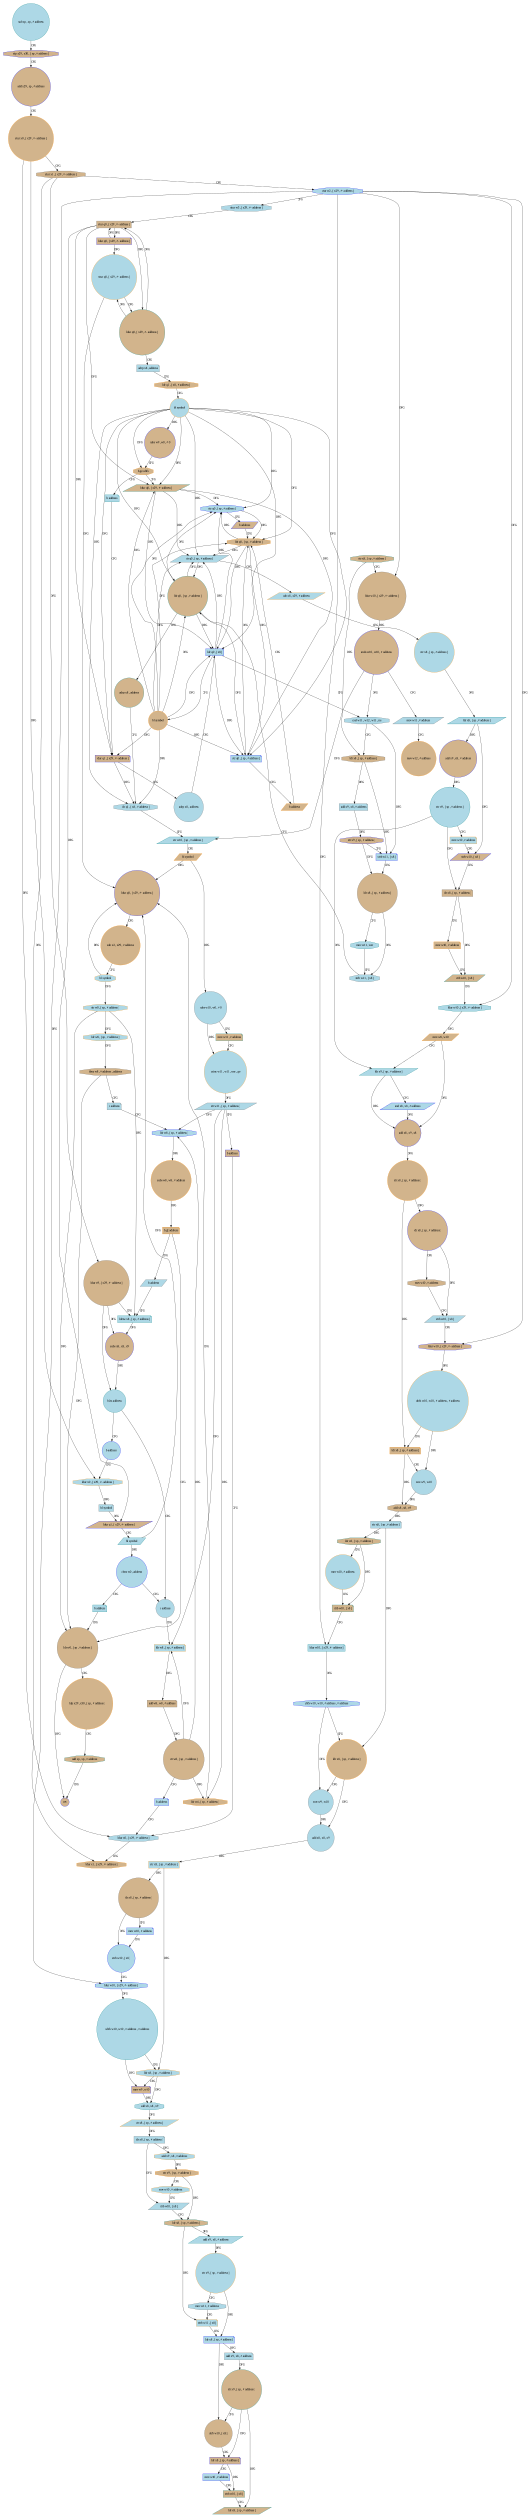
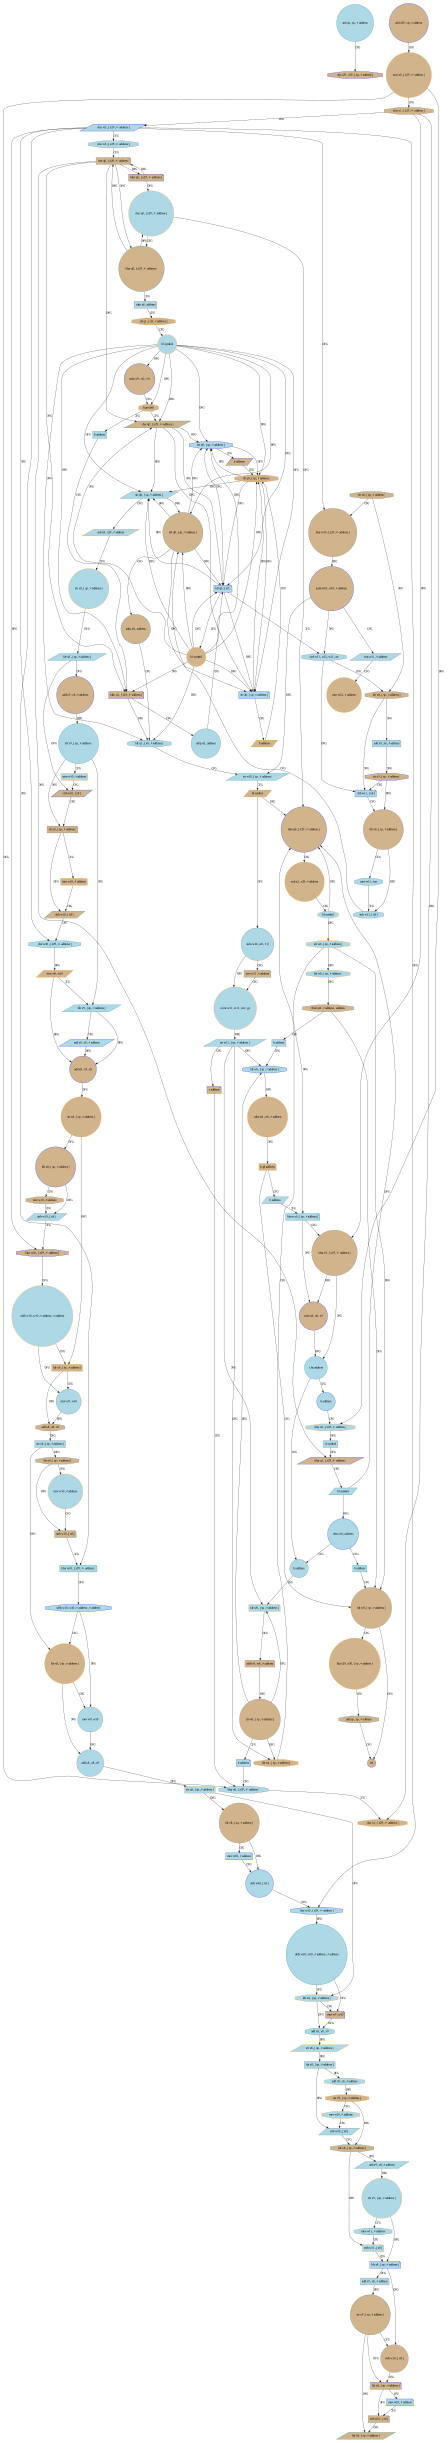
(31, 61) -> none
(338, 191) -> (113, 127)
(124, 1309) -> (312, 1227)
